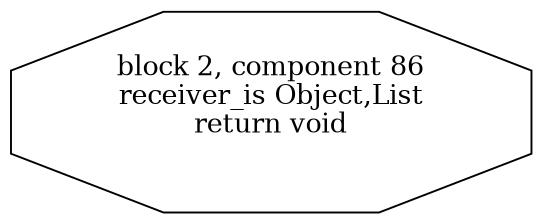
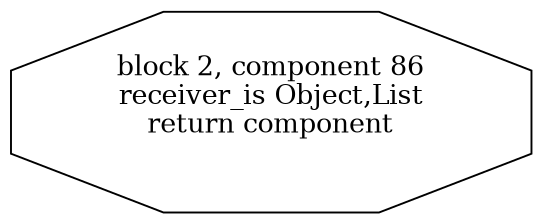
(271, 112) -> (271, 112)
